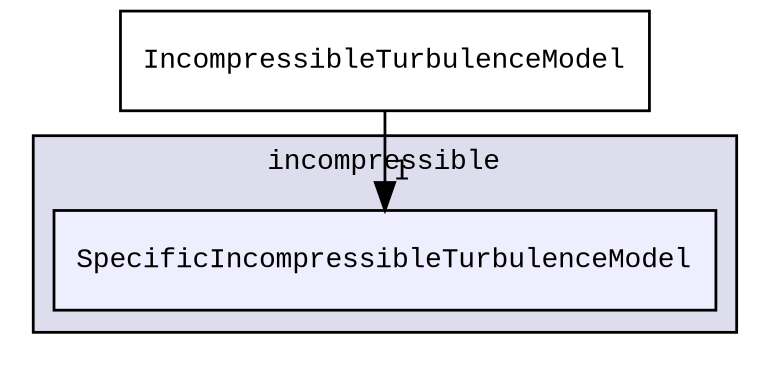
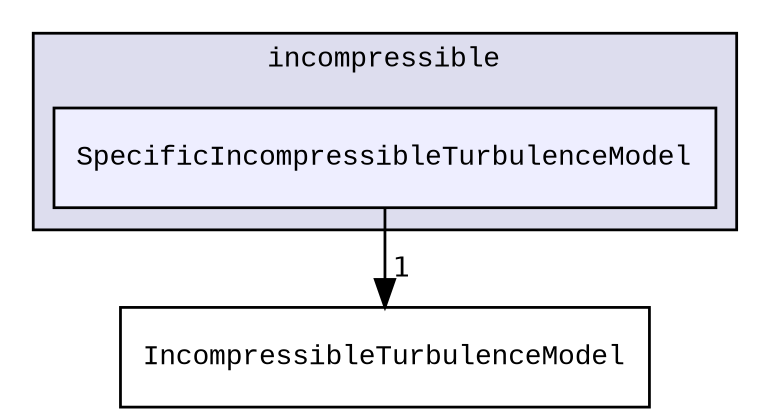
(385, 152) -> (385, 248)
